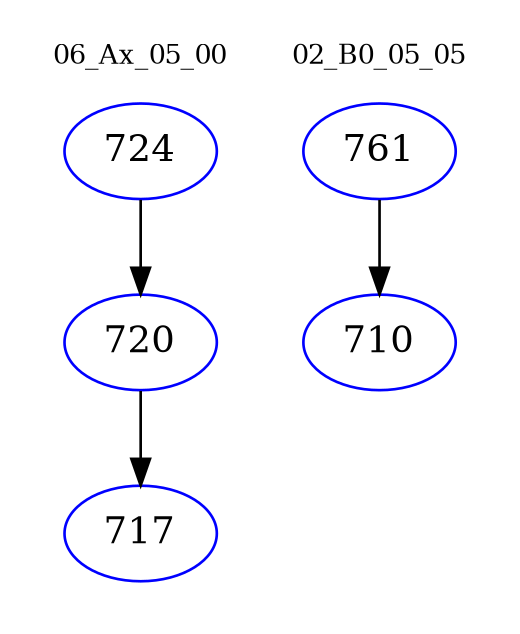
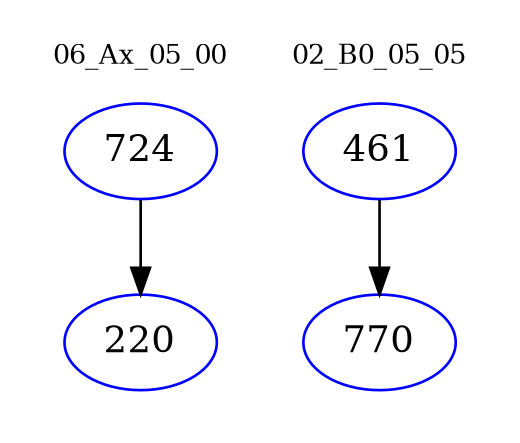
(380, 151) -> (380, 151)
(141, 342) -> (141, 342)
(380, 342) -> (380, 342)
(141, 533) -> none
